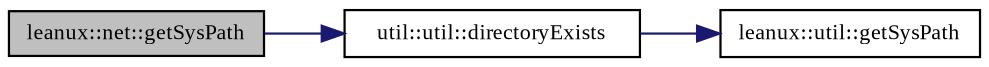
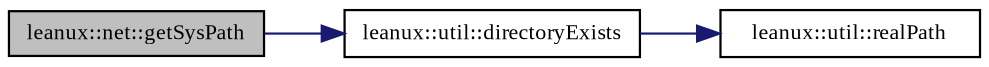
(492, 34) -> (492, 34)
(850, 34) -> (850, 34)
